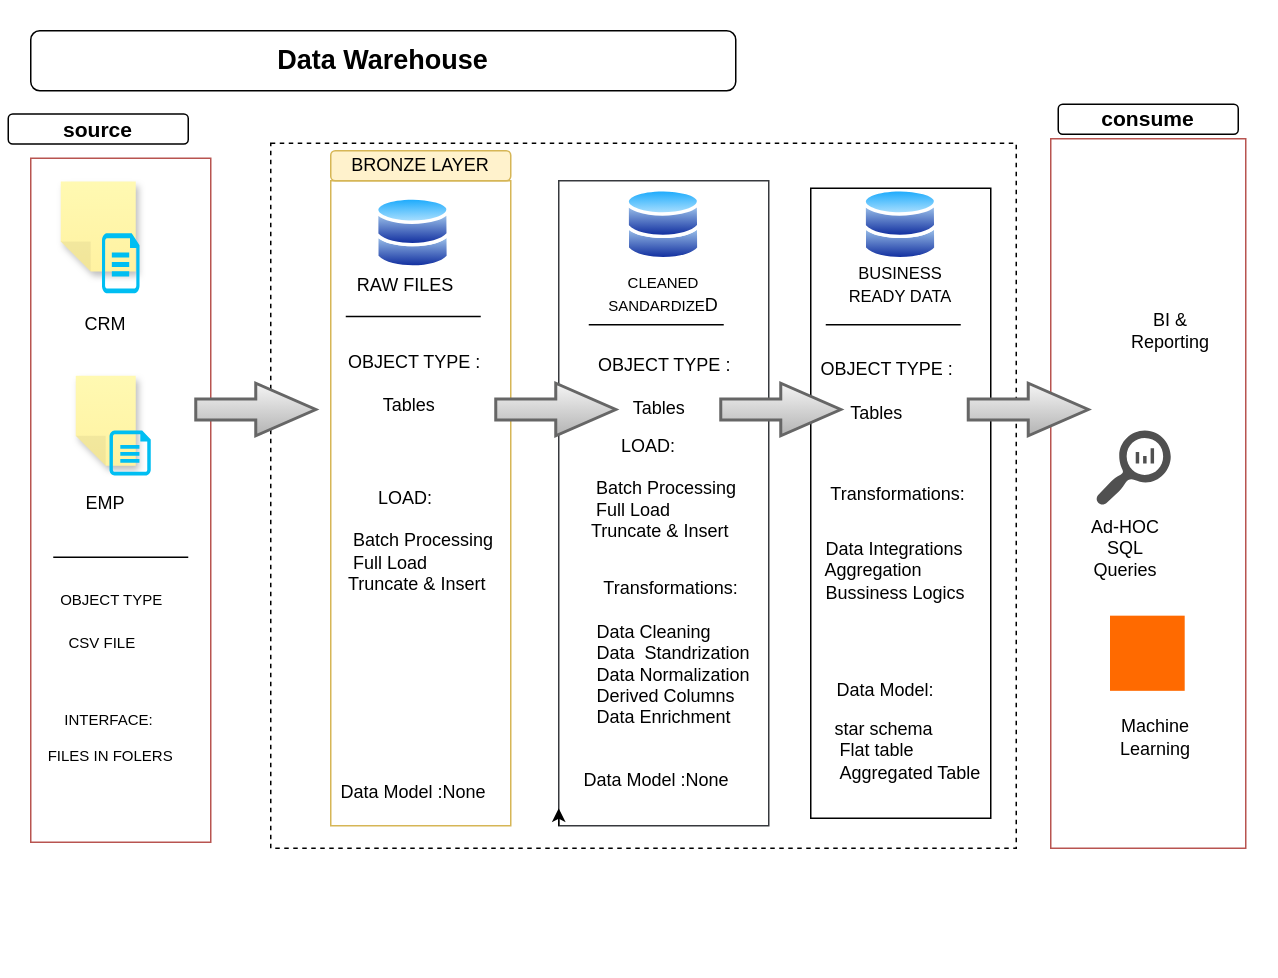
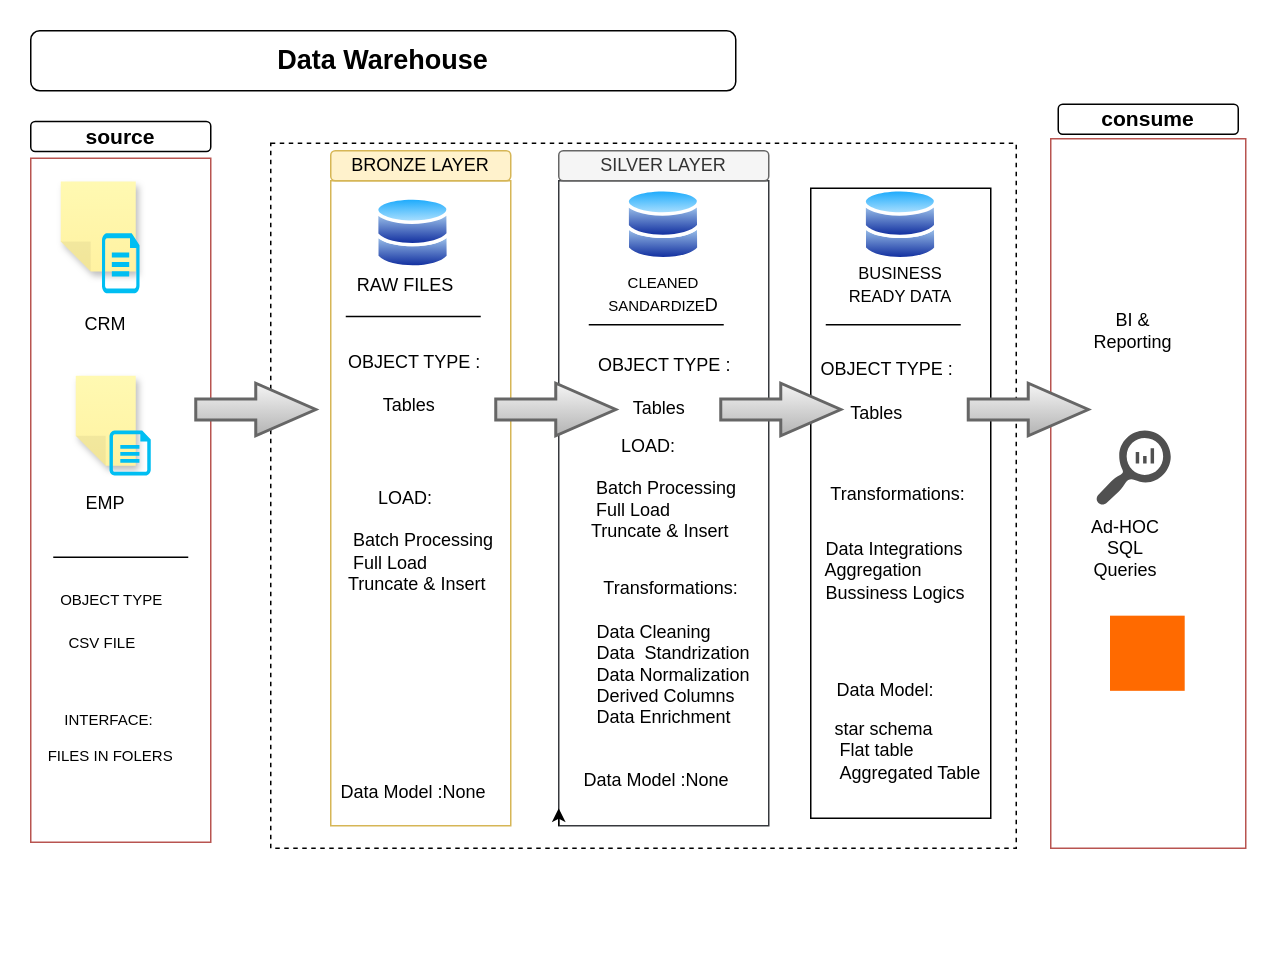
(98, 129) -> (121, 137)
none -> (664, 166)
(1171, 331) -> (1133, 331)
(1155, 737) -> none
